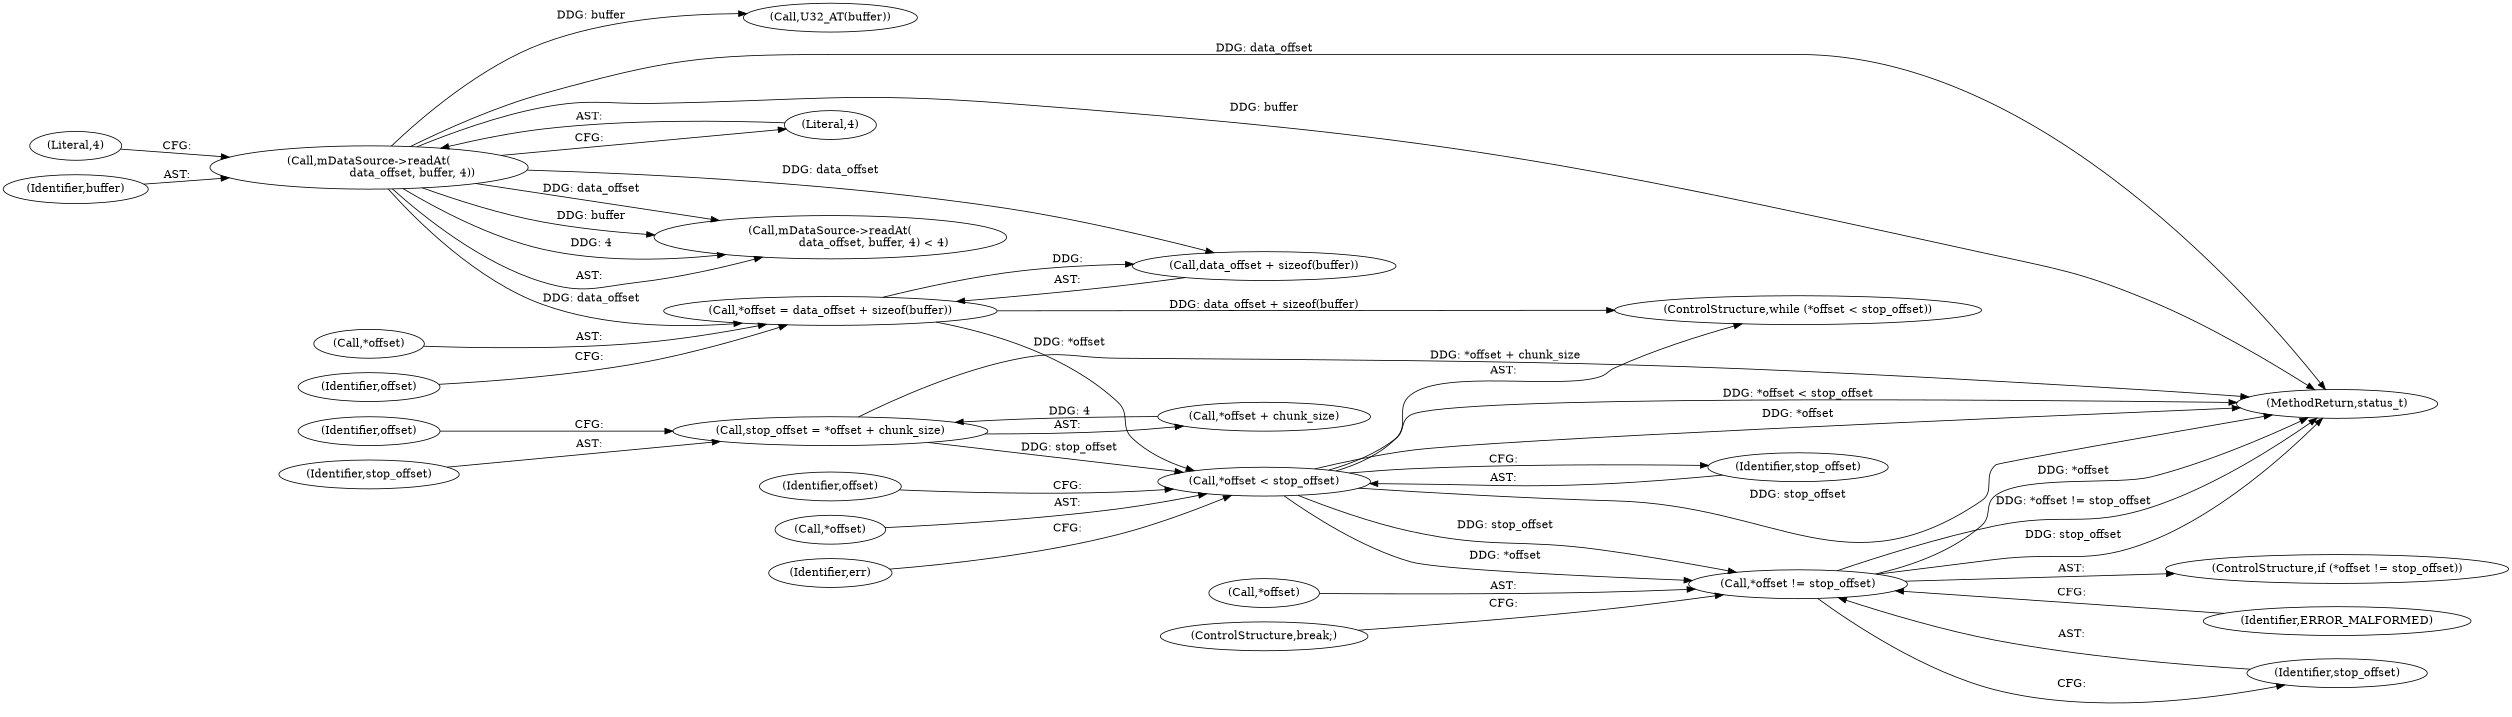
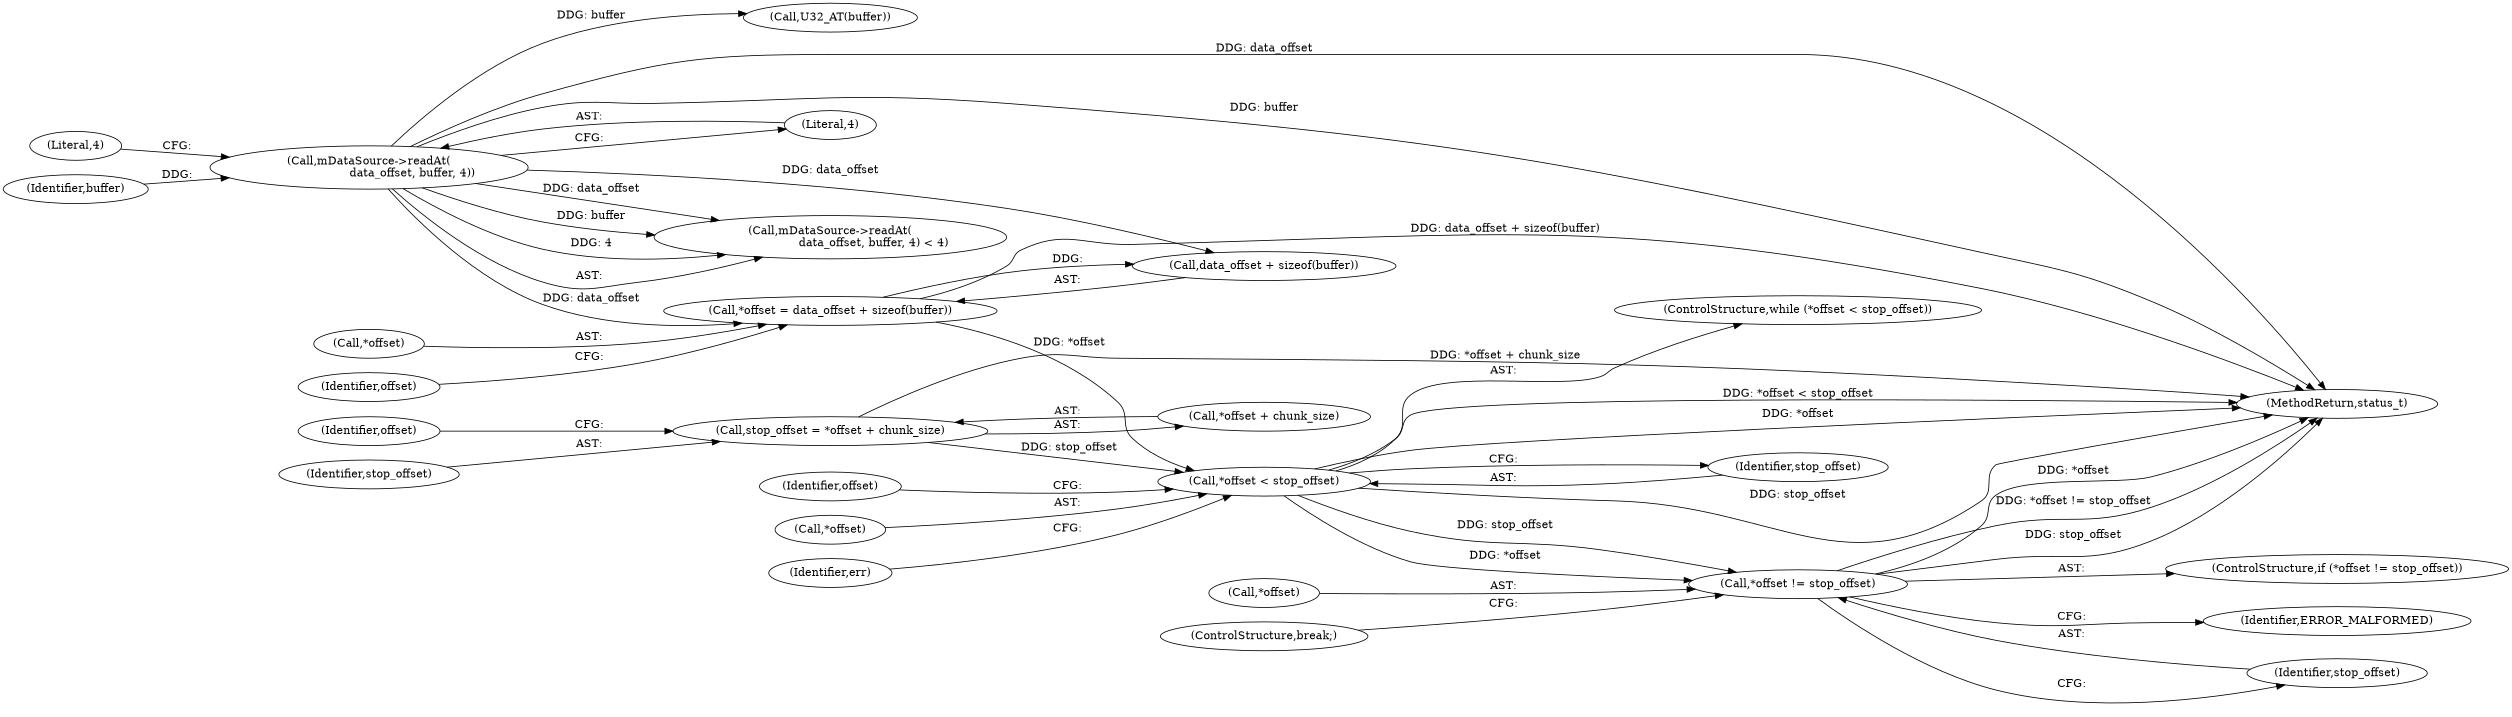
(179, 175) -> (179, 175)
(1302, 311) -> (1610, 238)
(1070, 412) -> (1070, 412)
(2064, 602) -> (2022, 625)
